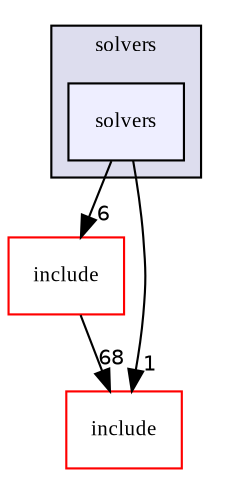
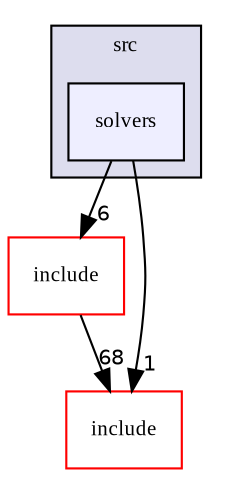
(126, 46) -> (126, 46)
